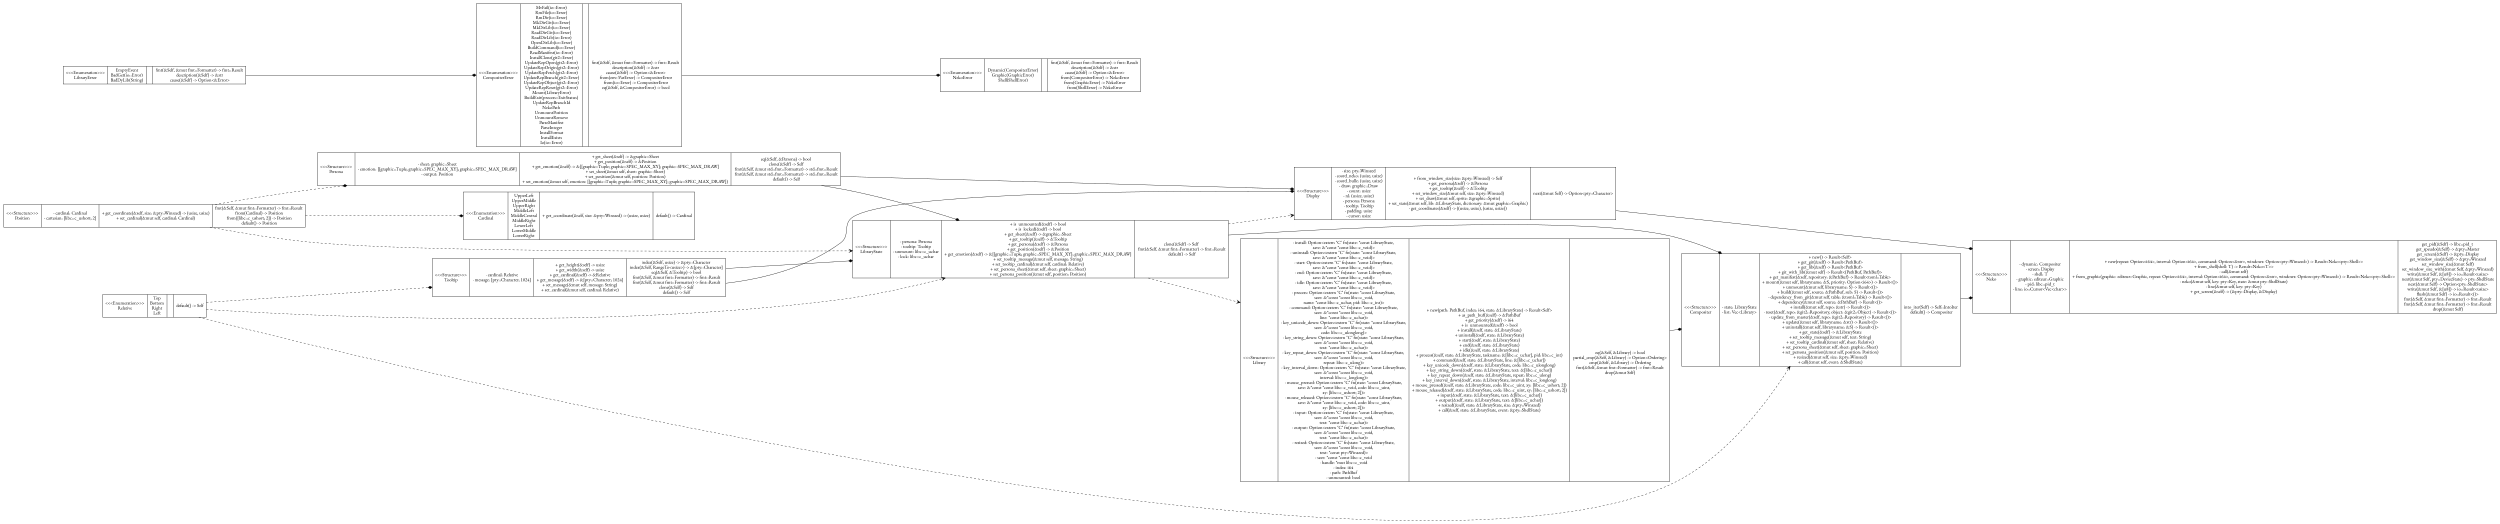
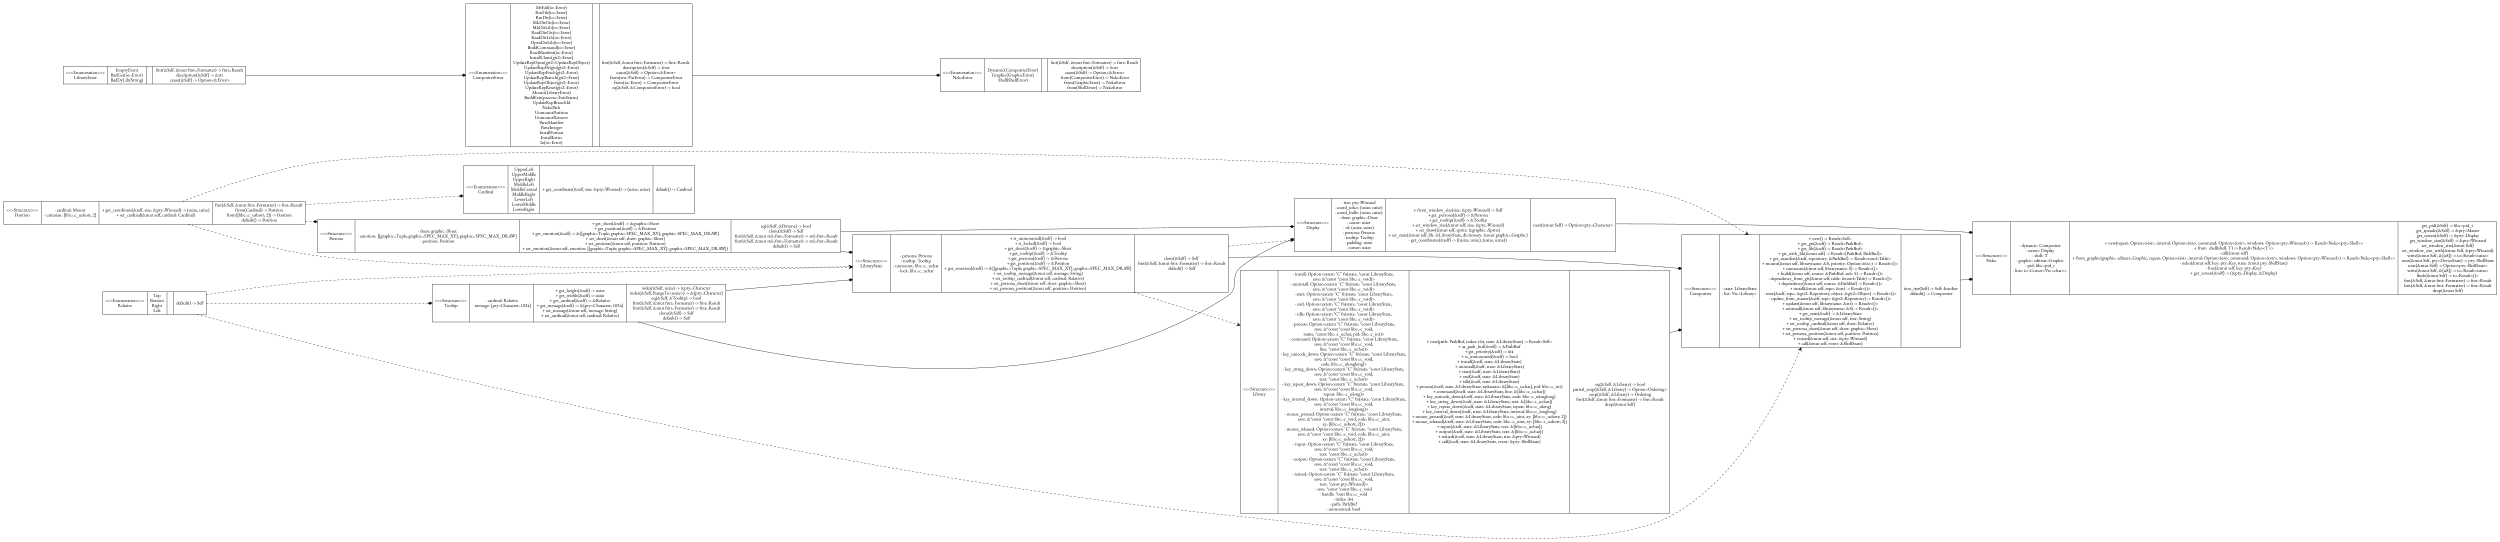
(552, 62) -> (552, 63)
none -> (966, 154)
(437, 174) -> (437, 241)
(70, 213) -> (70, 210)
